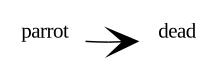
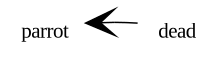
(97, 42) -> (126, 23)
